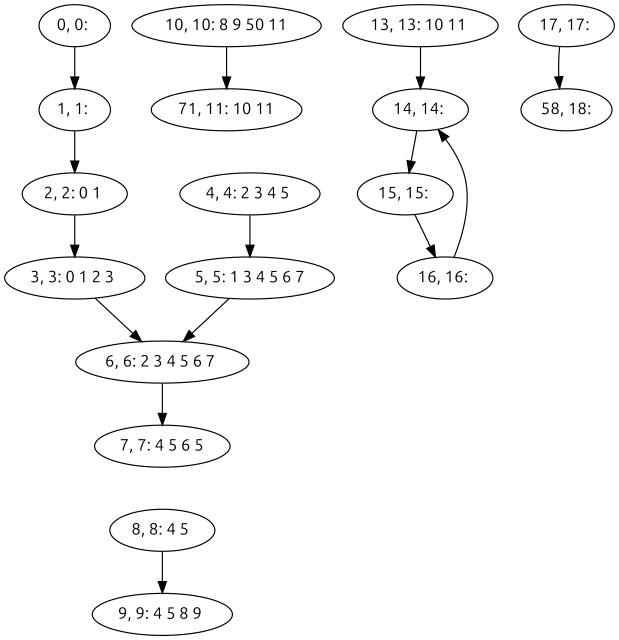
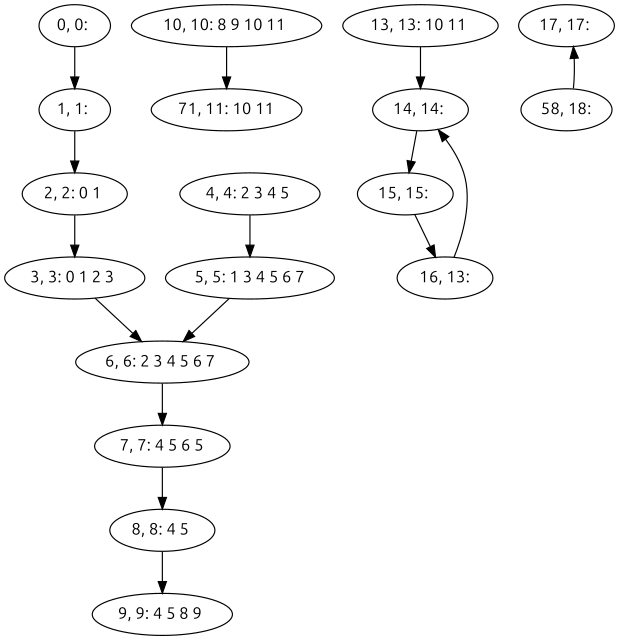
(227, 26) -> (227, 26)
(559, 62) -> (574, 73)
(445, 278) -> (445, 278)
none -> (162, 483)
